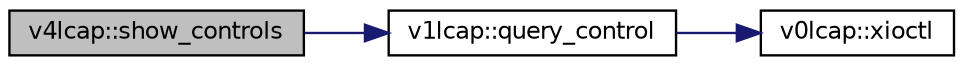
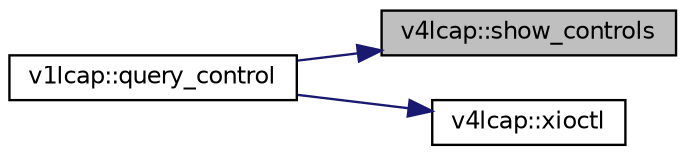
(334, 33) -> (328, 57)
(857, 33) -> (529, 122)
